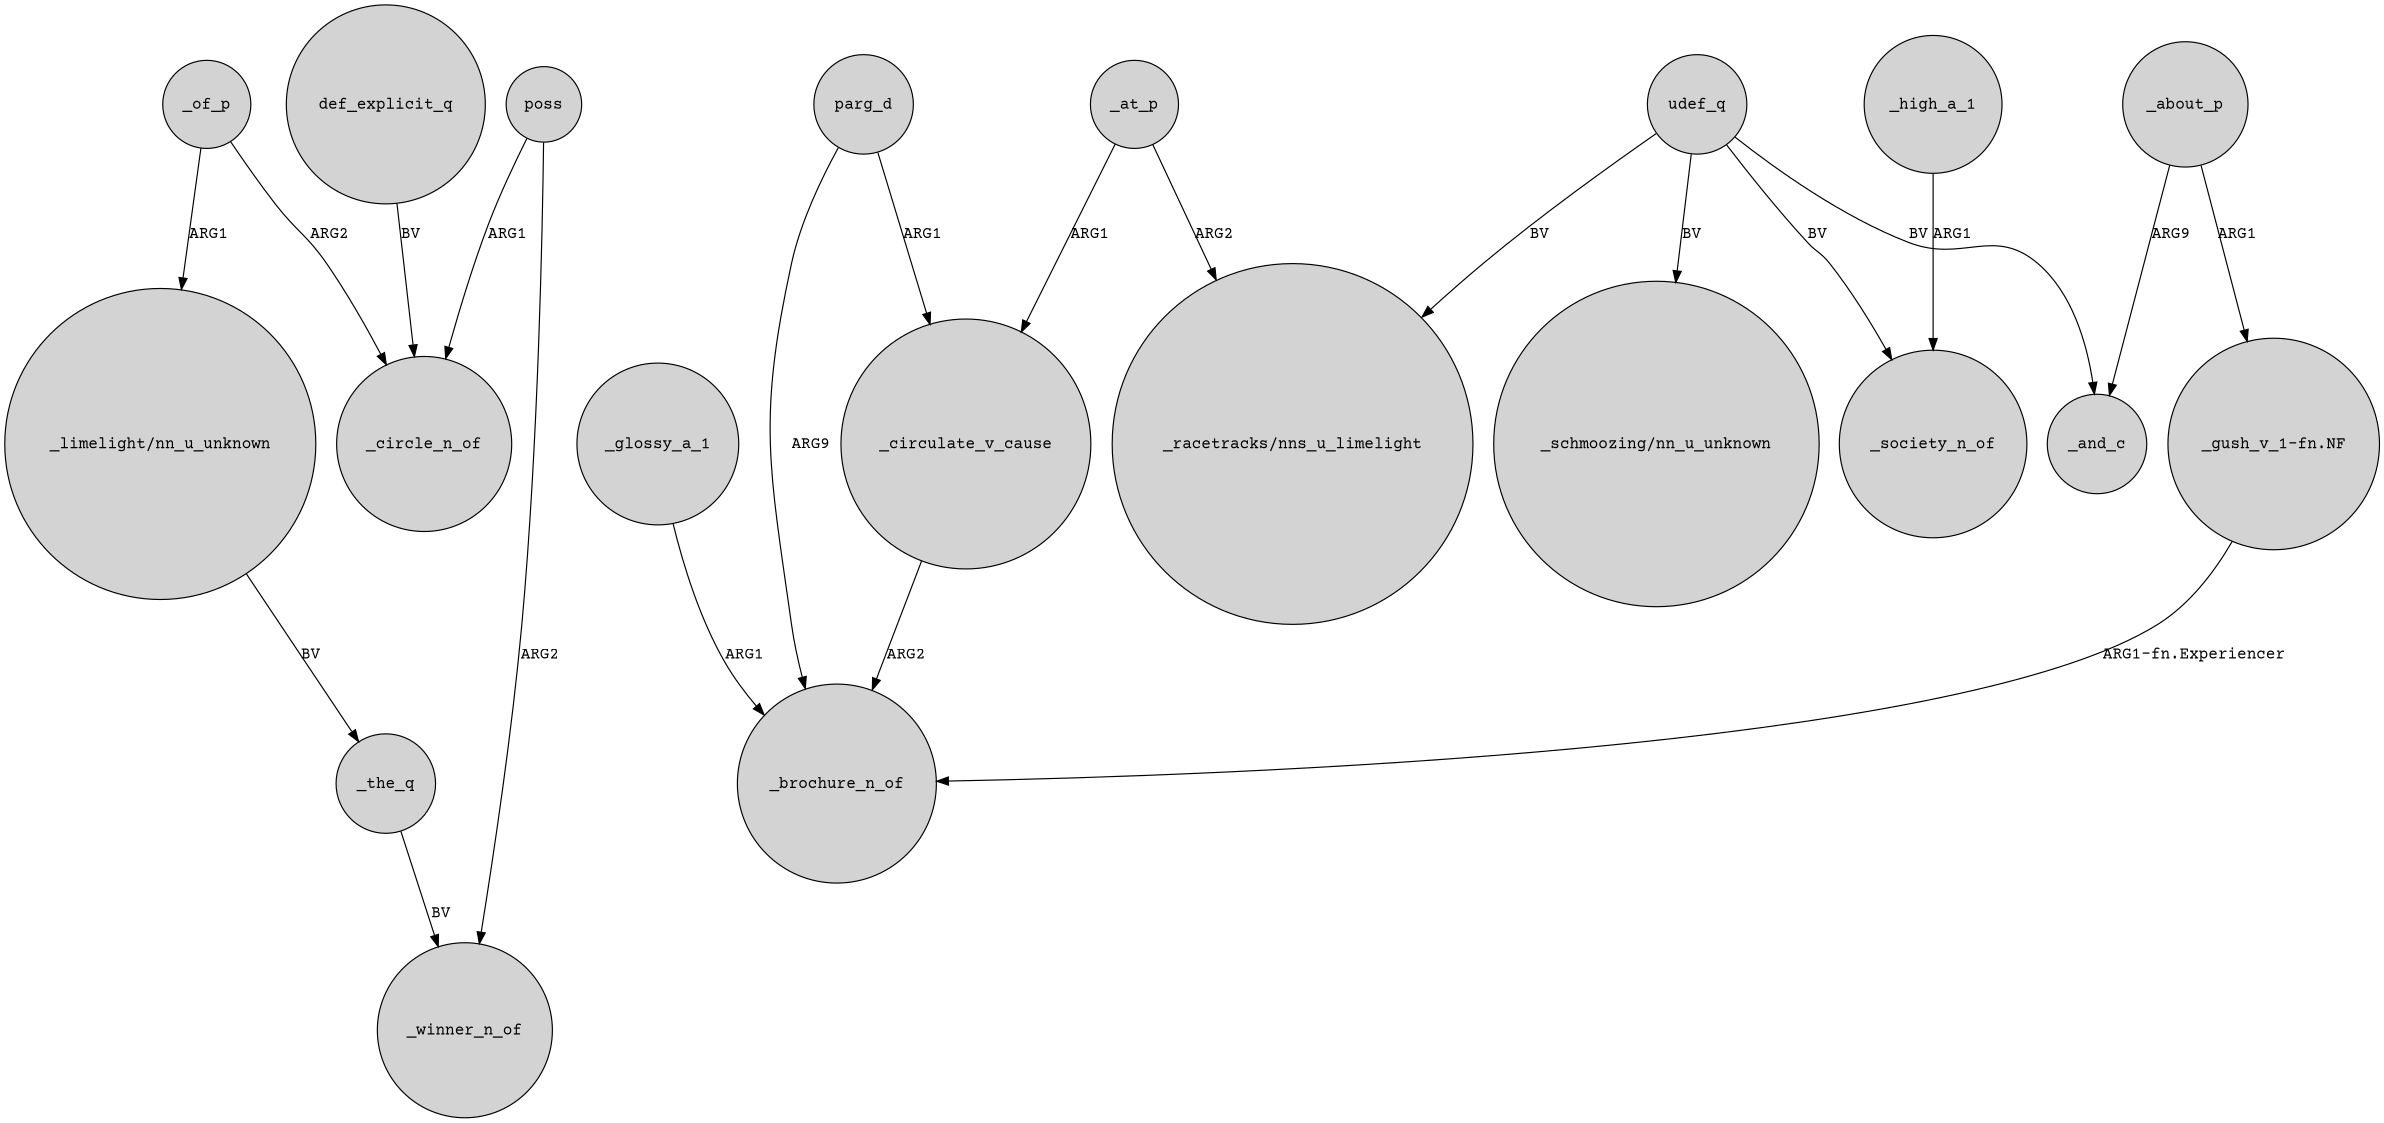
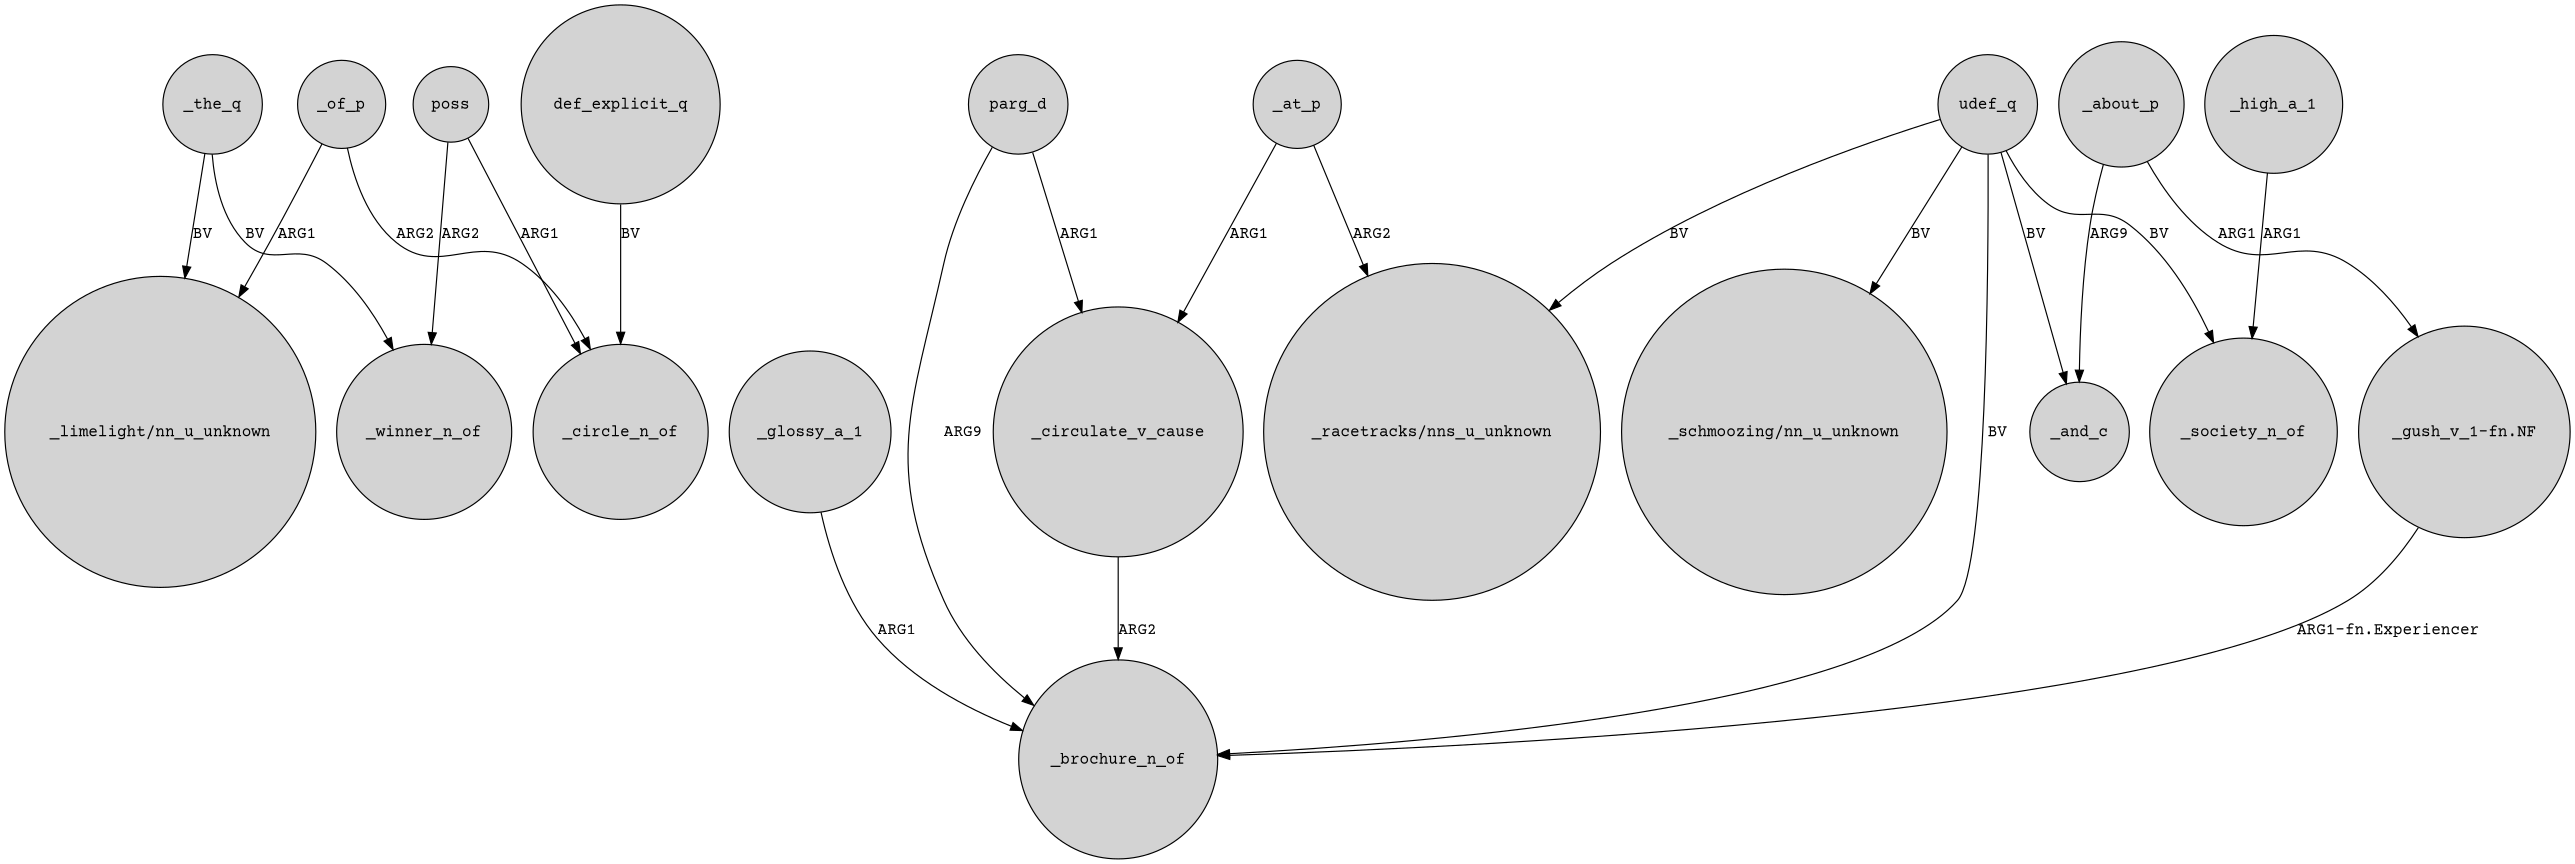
(1293, 444) -> (1432, 432)
(299, 653) -> (196, 210)
none -> (1824, 670)
